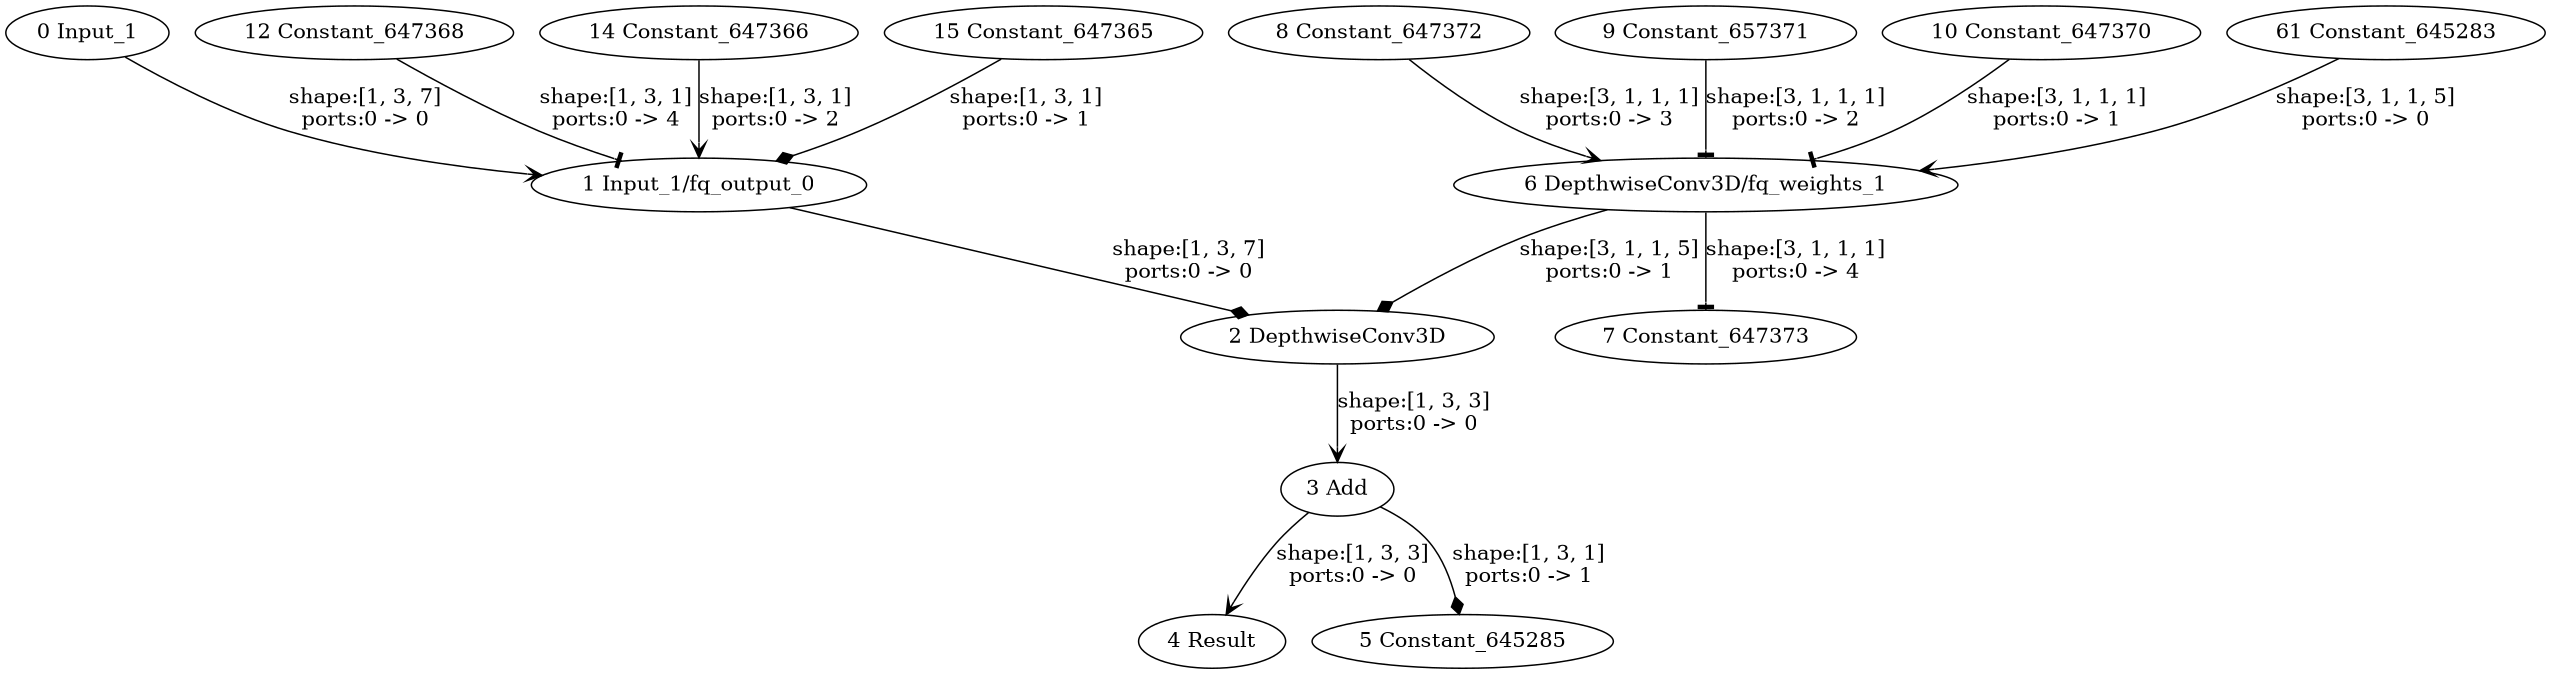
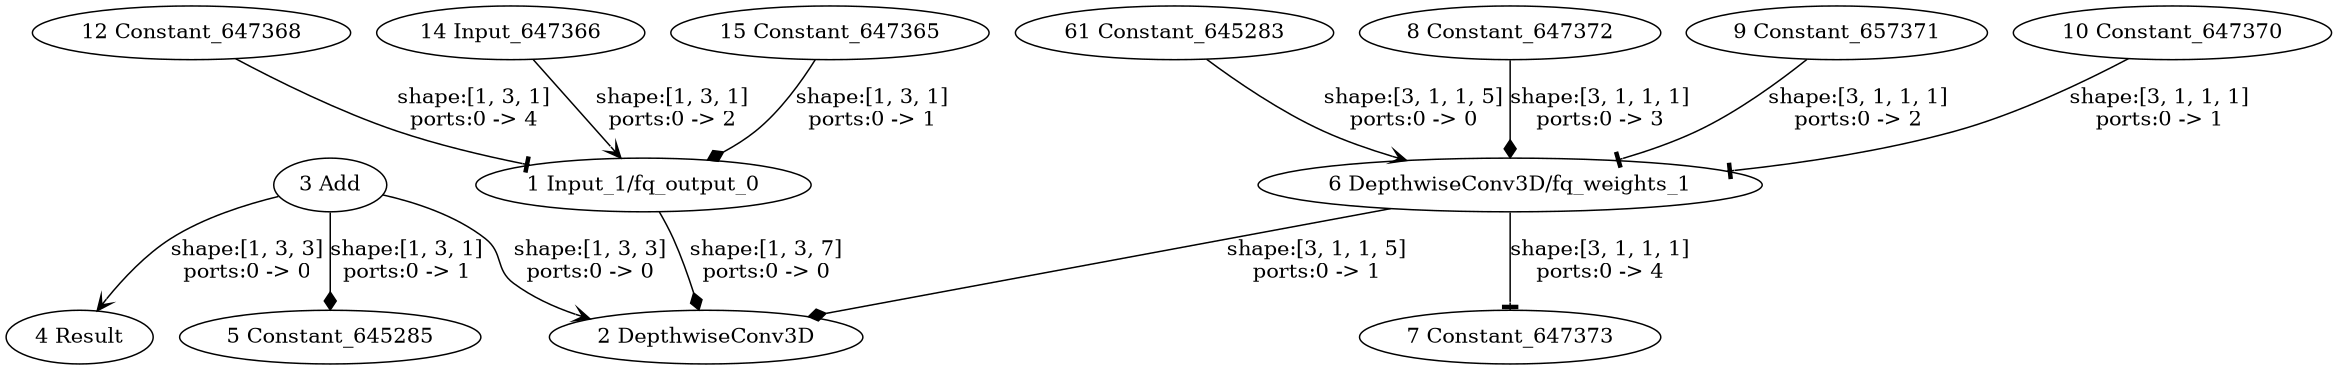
(87, 33) -> none
(699, 33) -> (511, 33)
(1492, 117) -> (1510, 100)
(1337, 406) -> (489, 242)
